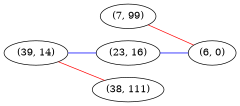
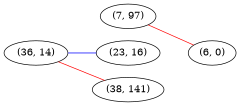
(128, 16) -> (128, 16)
(36, 53) -> (36, 53)
(174, 53) -> none
(128, 90) -> (128, 90)
